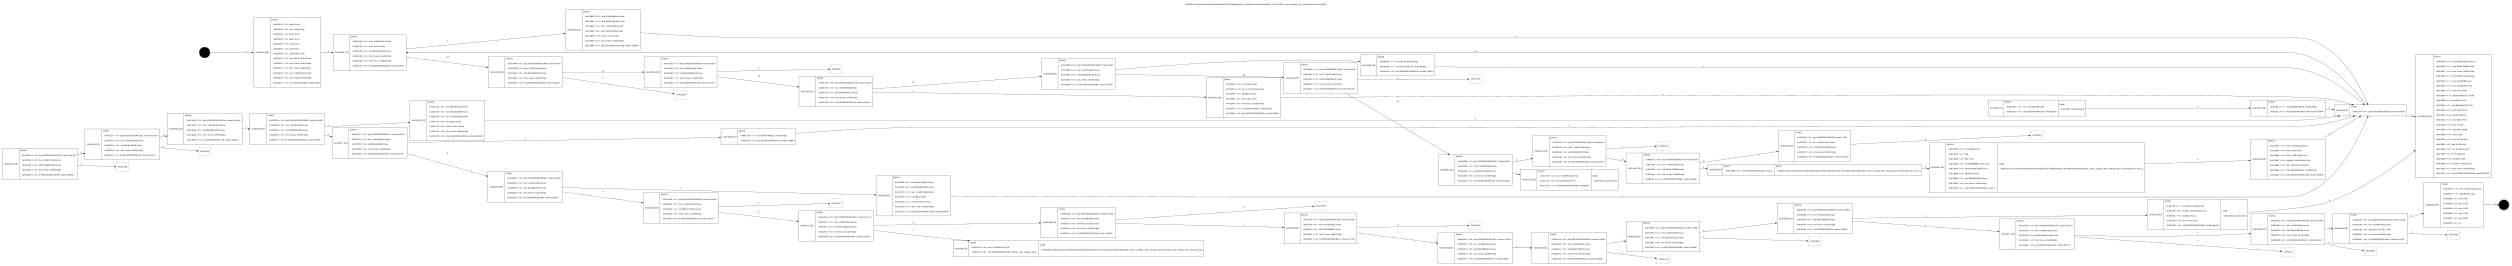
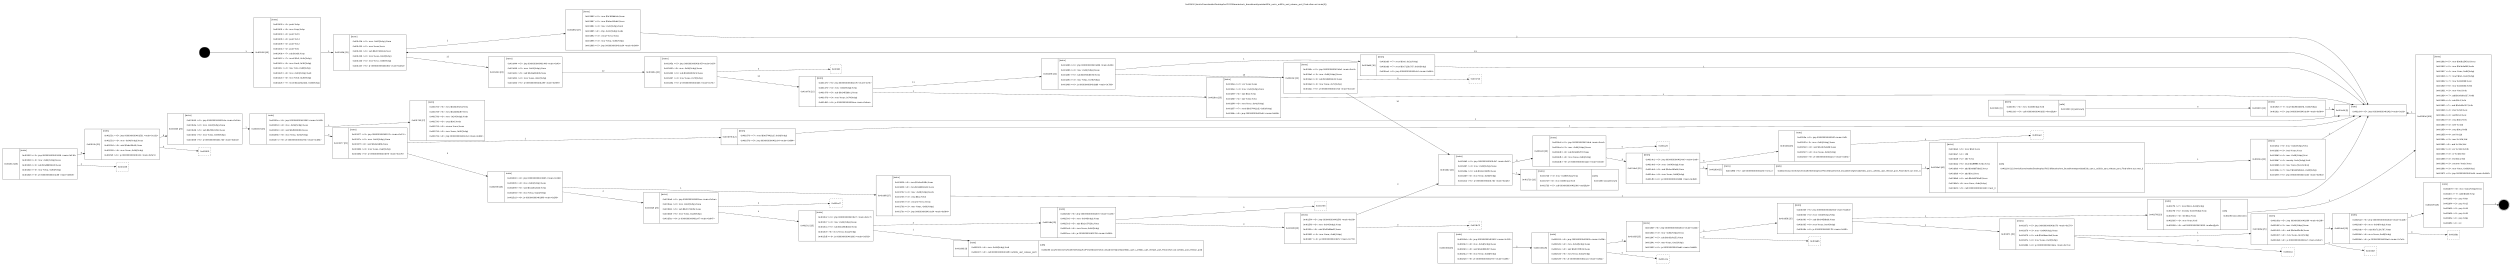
(681, 95) -> none
(2409, 116) -> (2412, 113)
(1396, 238) -> (1397, 199)
